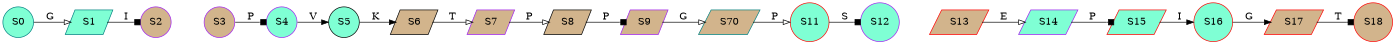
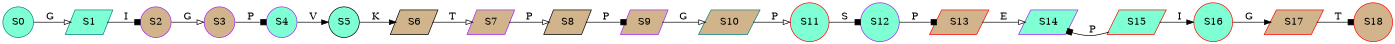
none -> (184, 22)
(729, 22) -> (729, 22)
none -> (914, 22)
(1089, 22) -> (1091, 36)
